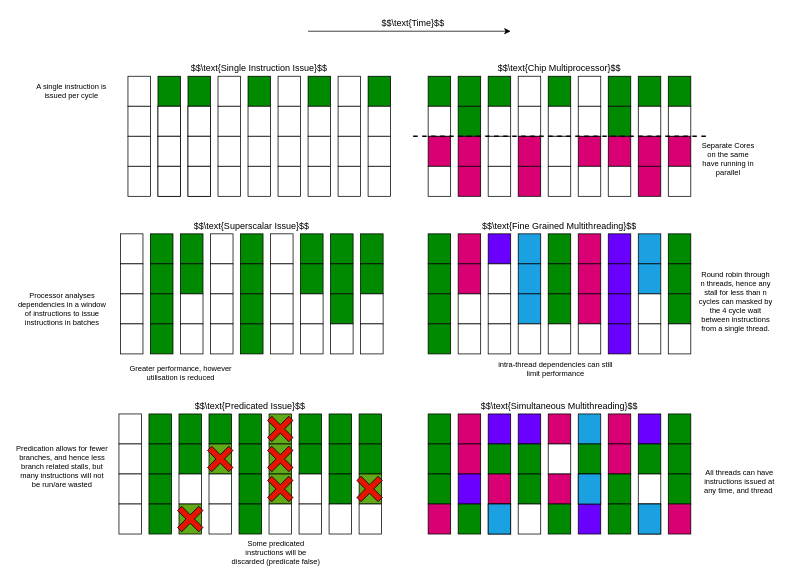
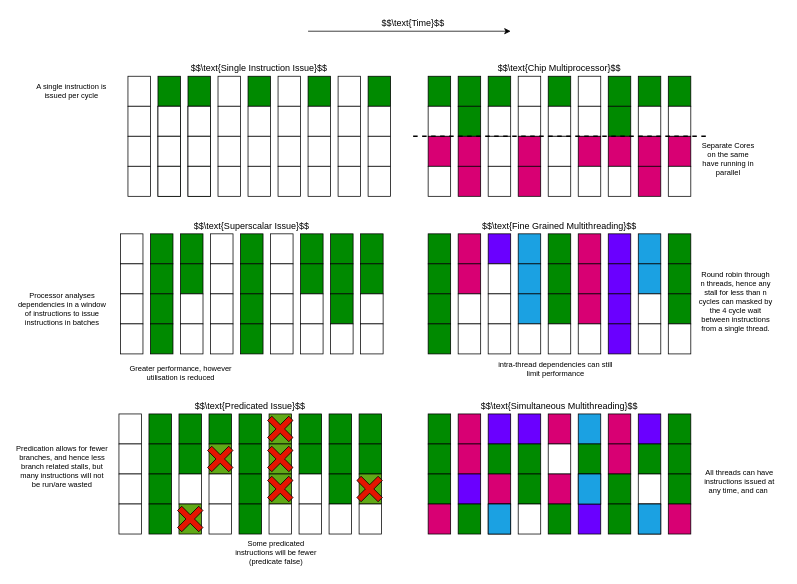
(739, 481) -> (739, 481)
(276, 552) -> (276, 552)
